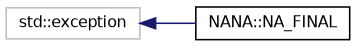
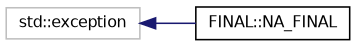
(273, 23) -> (273, 23)
